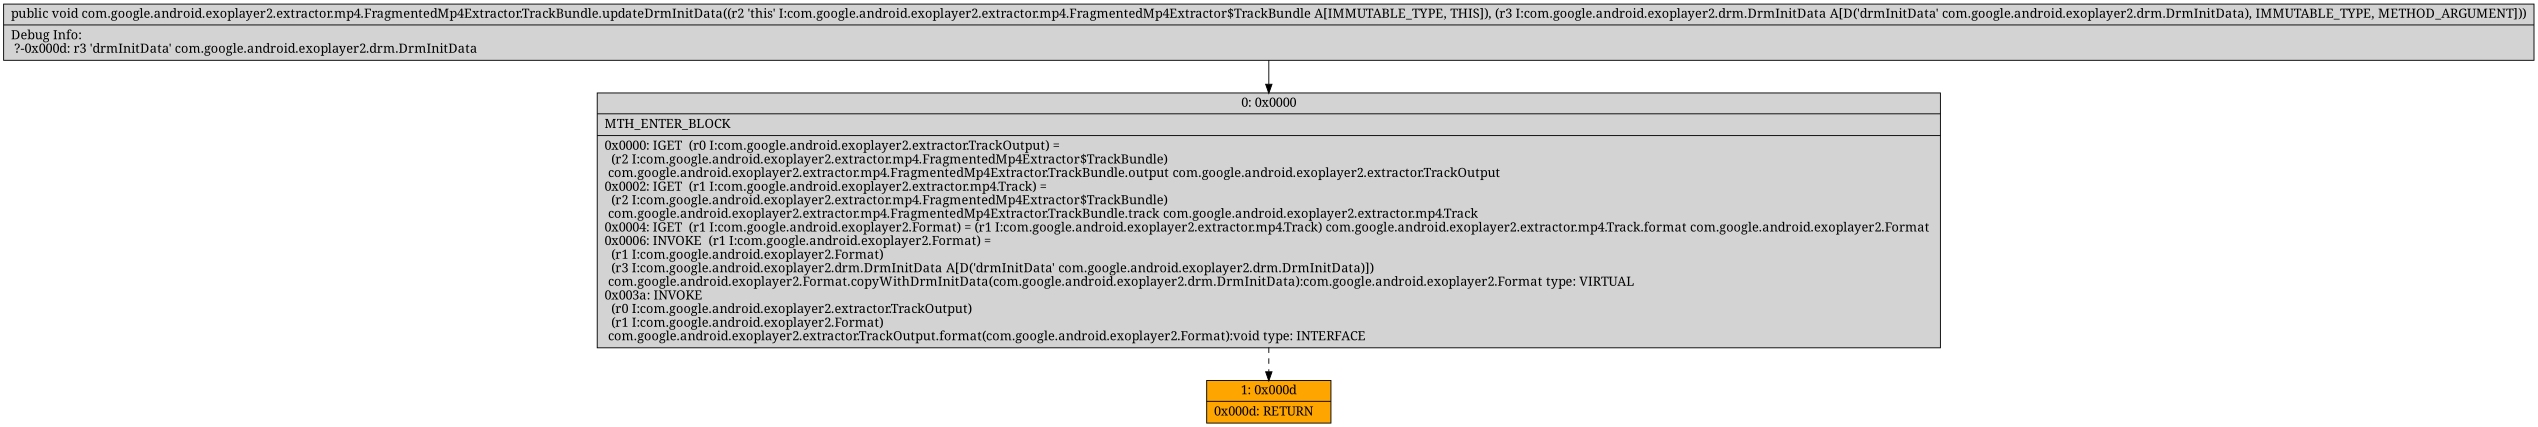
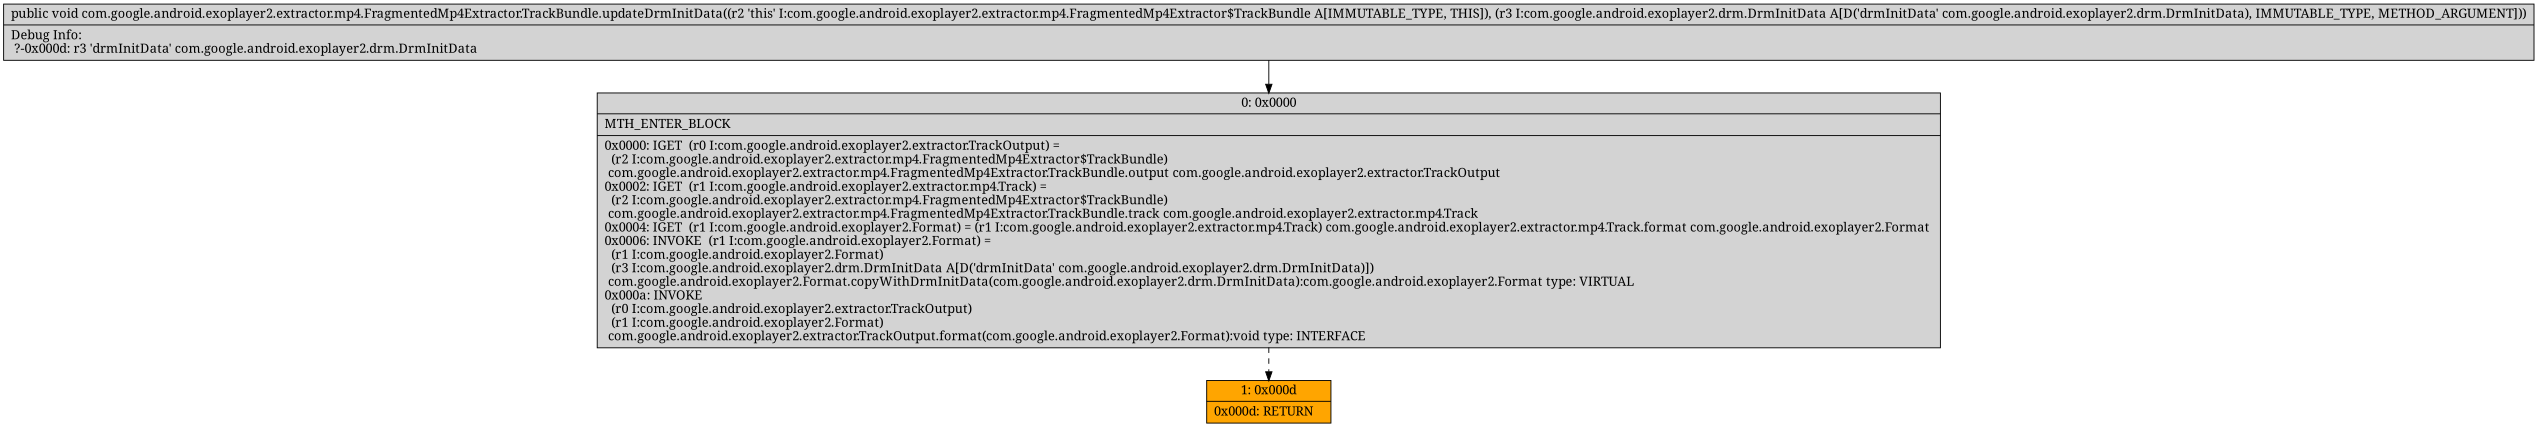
(657, 296) -> (657, 296)
